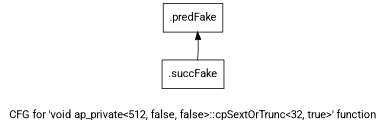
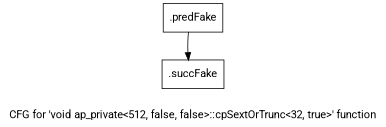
(198, 50) -> (188, 42)
